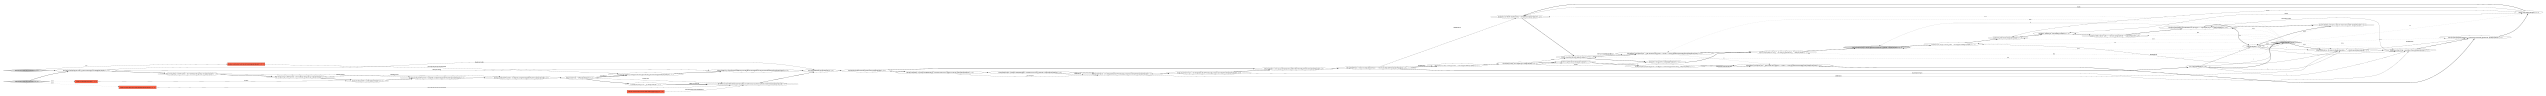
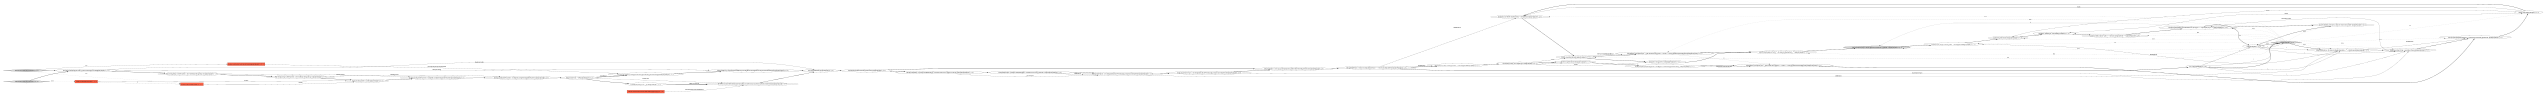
none -> (192, 84)
(138, 87) -> none
